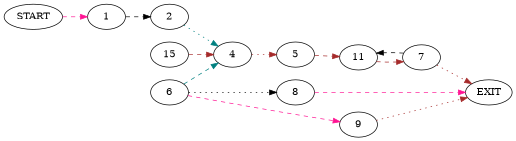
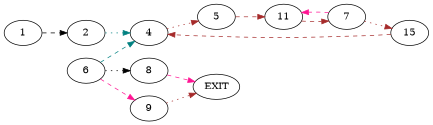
(33, 17) -> none
(394, 53) -> (319, 12)
(451, 73) -> (375, 24)
